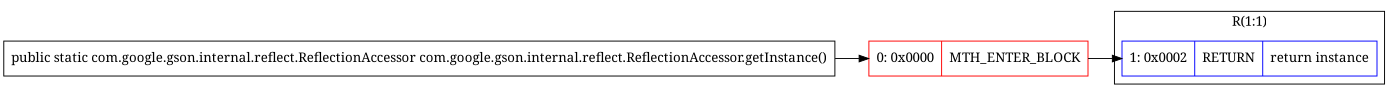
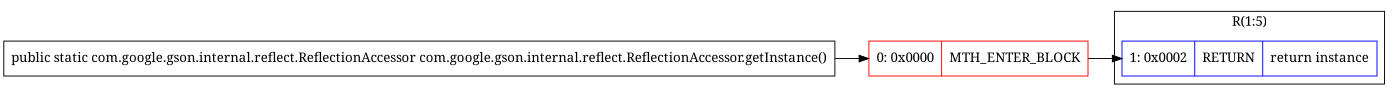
(1250, 22) -> (1250, 22)
